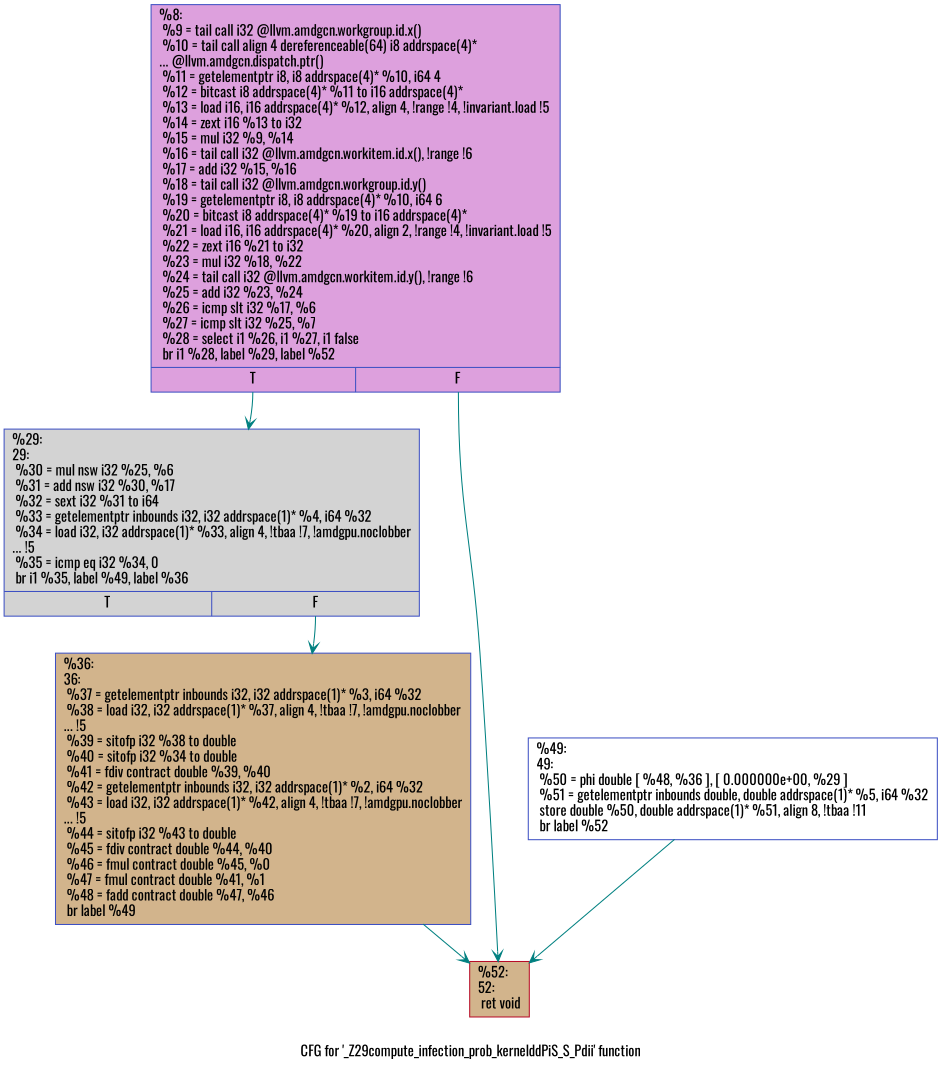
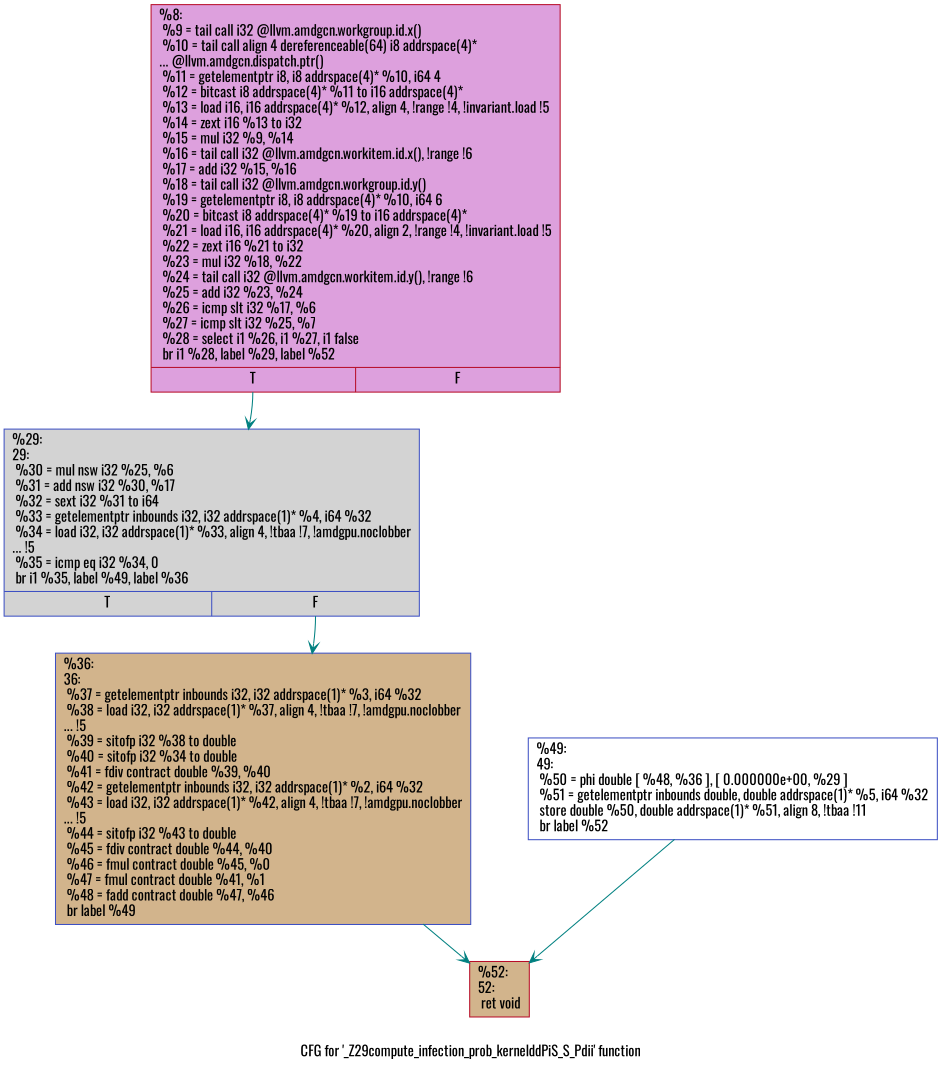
(356, 198) -> (356, 198)
(481, 671) -> none
